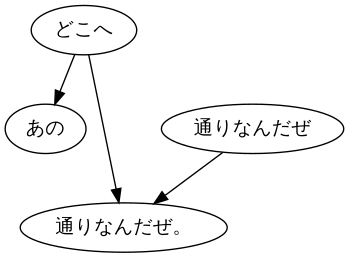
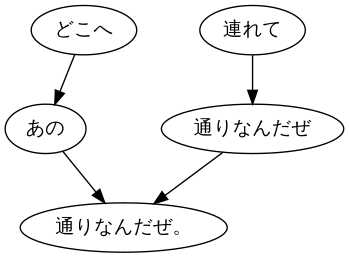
none -> (253, 30)
(102, 122) -> (79, 172)
